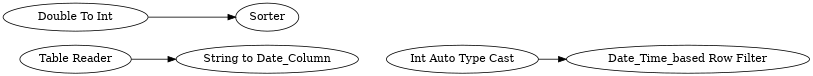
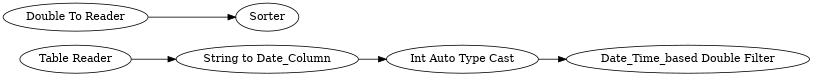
(76, 17) -> (76, 17)
none -> (368, 59)
(688, 59) -> (688, 59)
